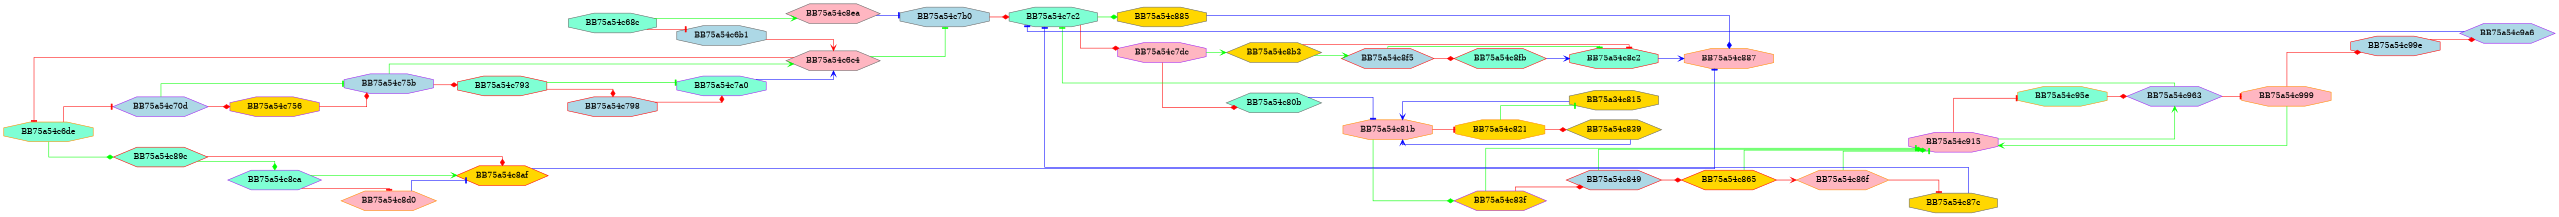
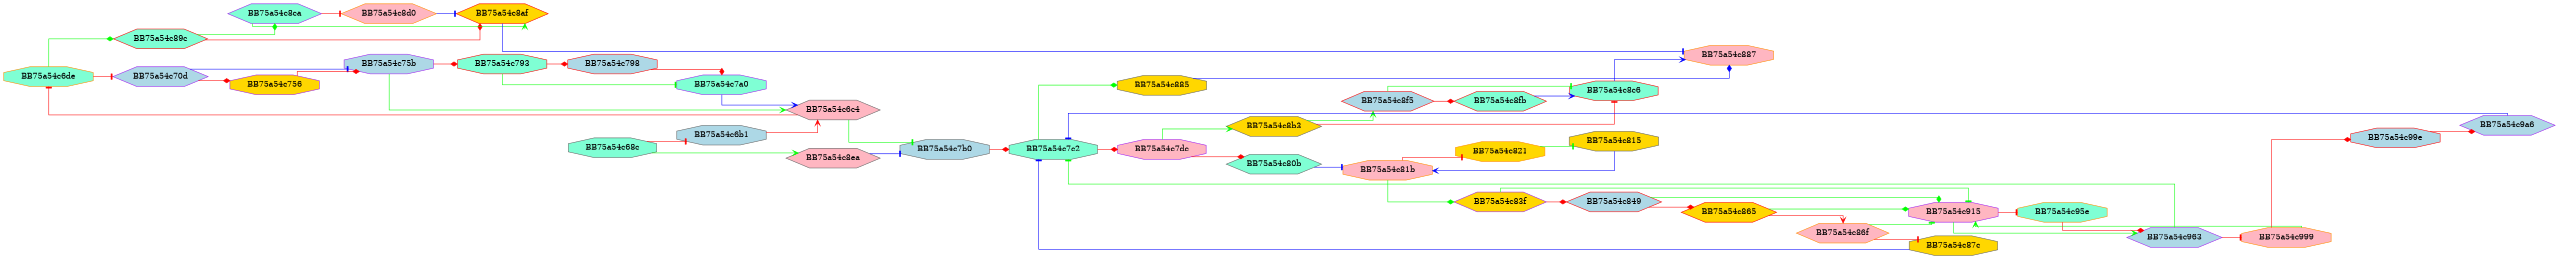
(1614, 59) -> (1614, 91)
(245, 84) -> (268, 69)
(1614, 100) -> (1614, 141)
(1614, 130) -> none
